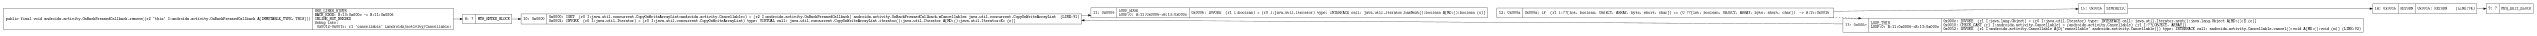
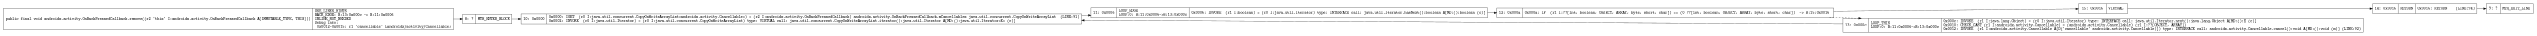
(2116, 9) -> (2116, 9)
(2516, 9) -> (2516, 9)
none -> (1491, 13)
